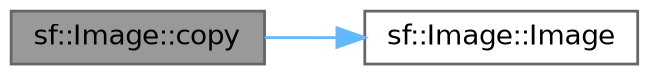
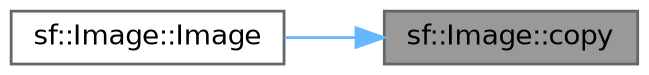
(301, 38) -> (320, 38)
